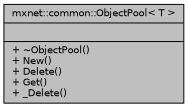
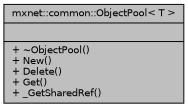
(40, 93) -> (57, 93)
